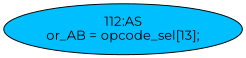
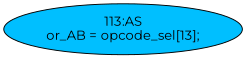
(123, 29) -> (123, 29)
